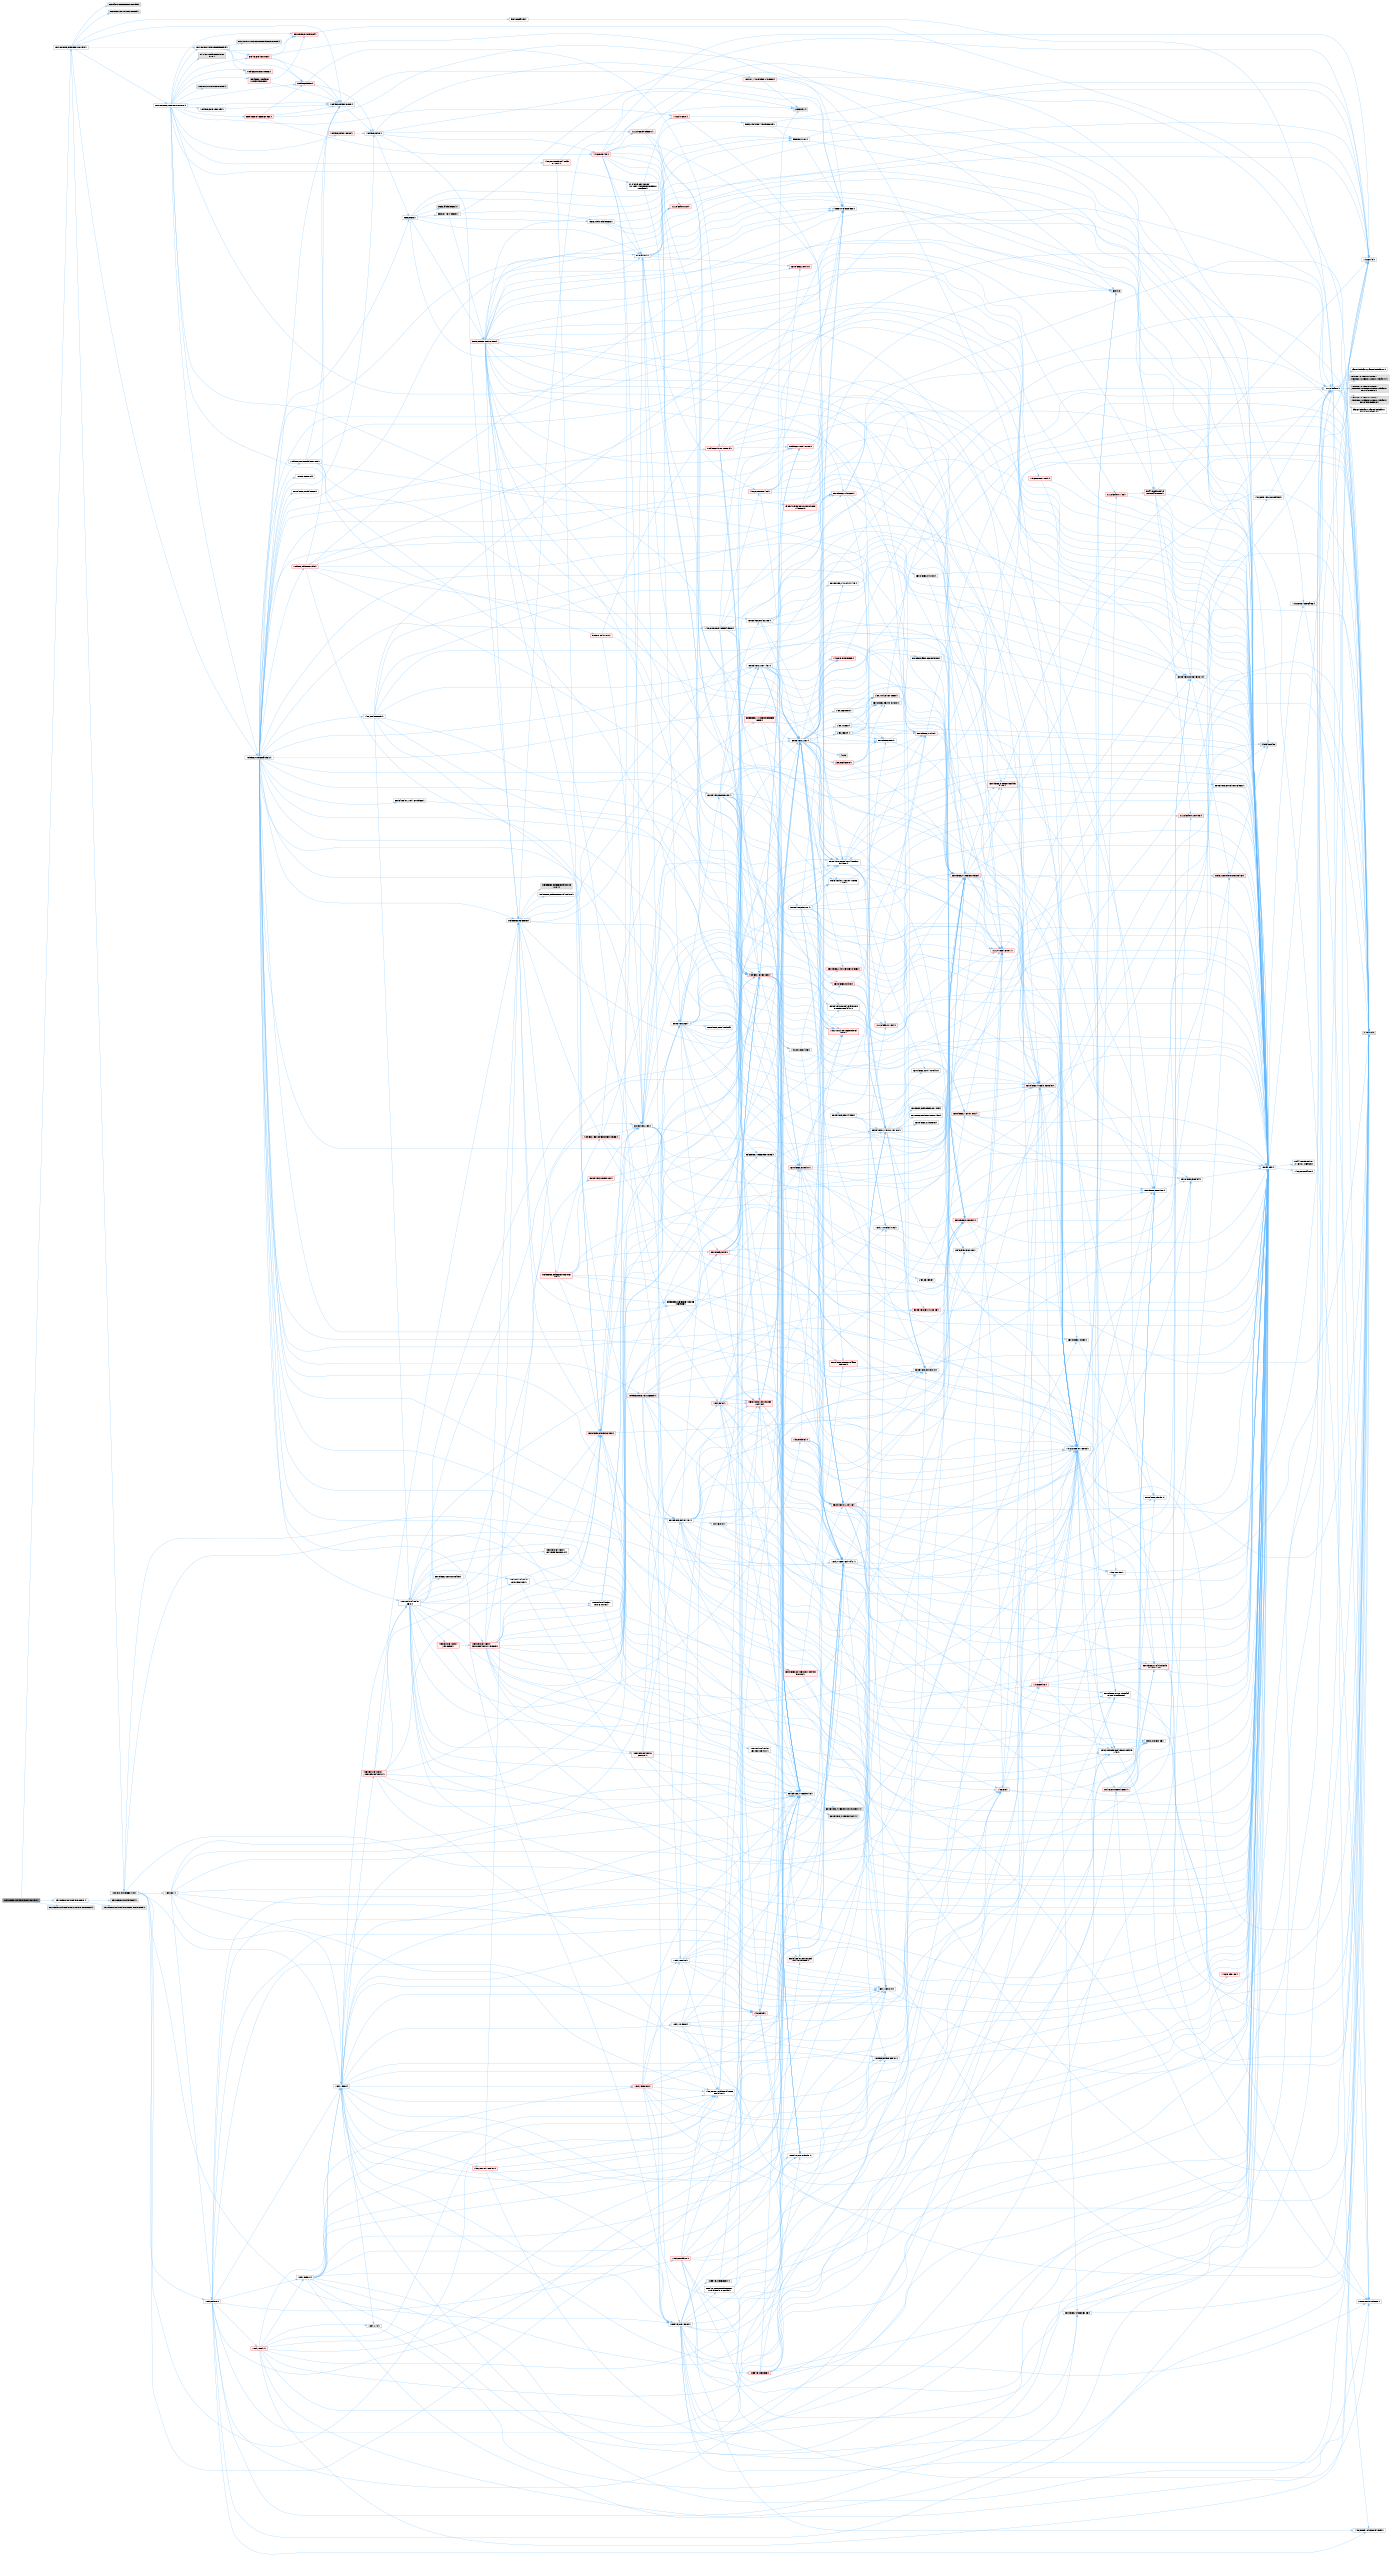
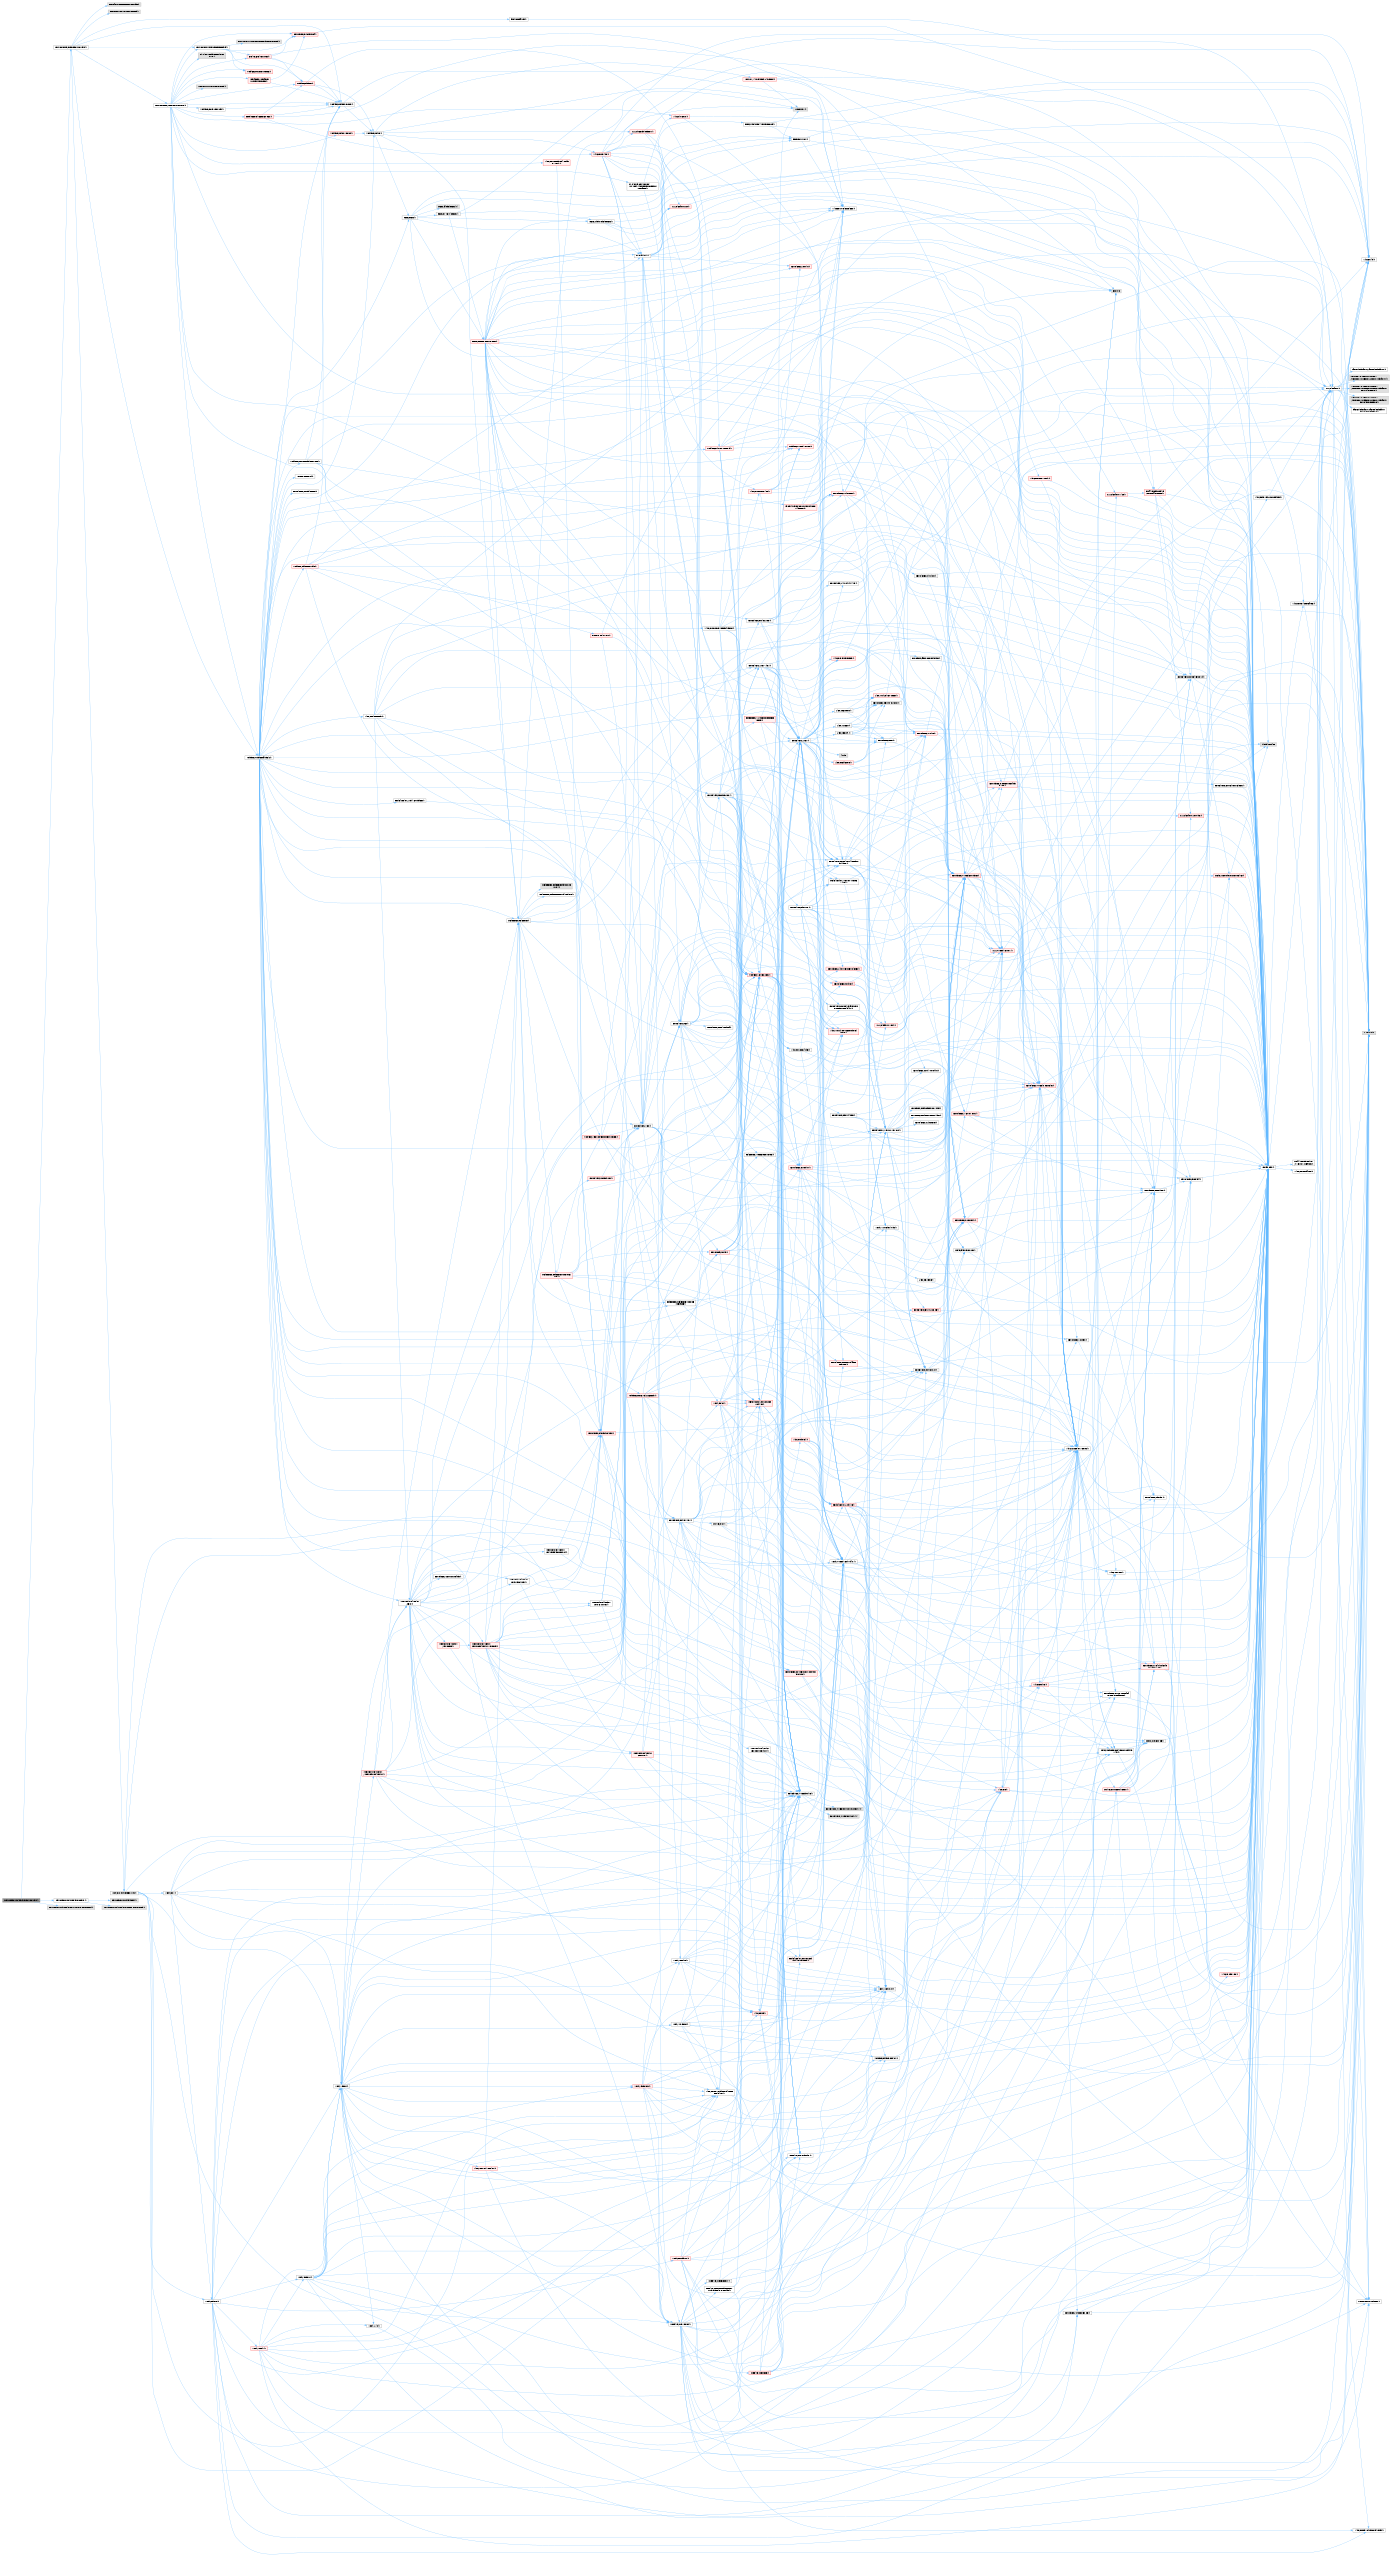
none -> (1047, 918)
